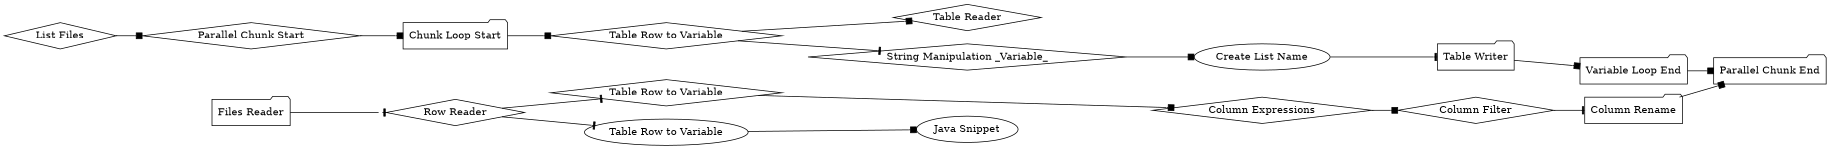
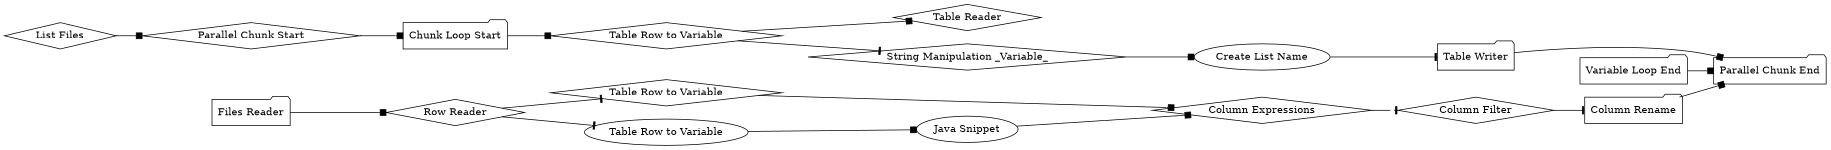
(1543, 63) -> (1615, 47)
(1381, 110) -> (1381, 110)
(334, 113) -> (334, 113)
none -> (1100, 121)
